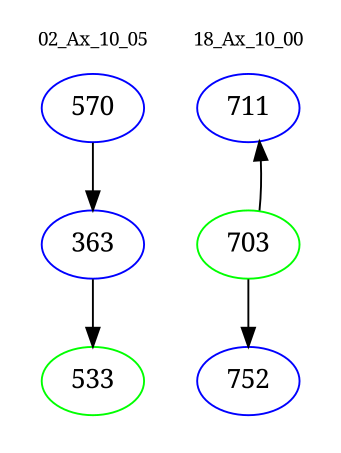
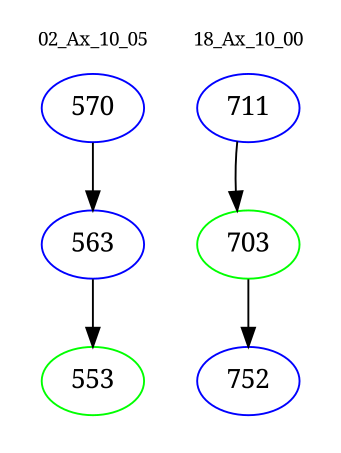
(261, 186) -> (236, 166)
(93, 245) -> (93, 245)
(93, 381) -> (93, 381)
